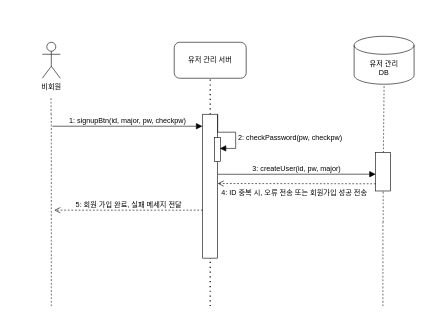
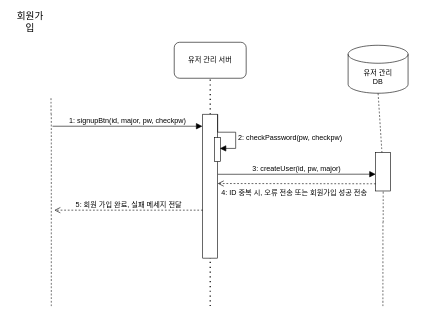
none -> (30, 21)
(51, 60) -> none
(384, 60) -> (378, 69)
